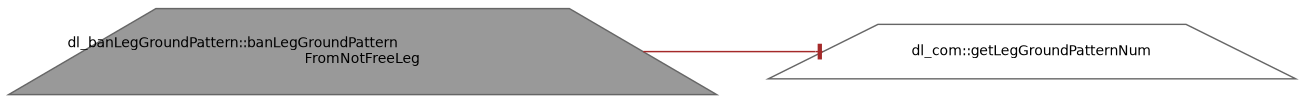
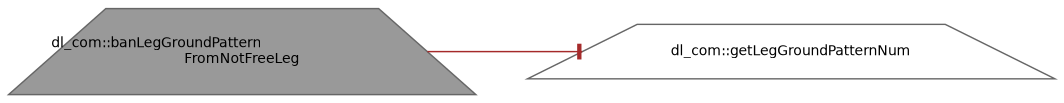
(363, 52) -> (242, 52)
